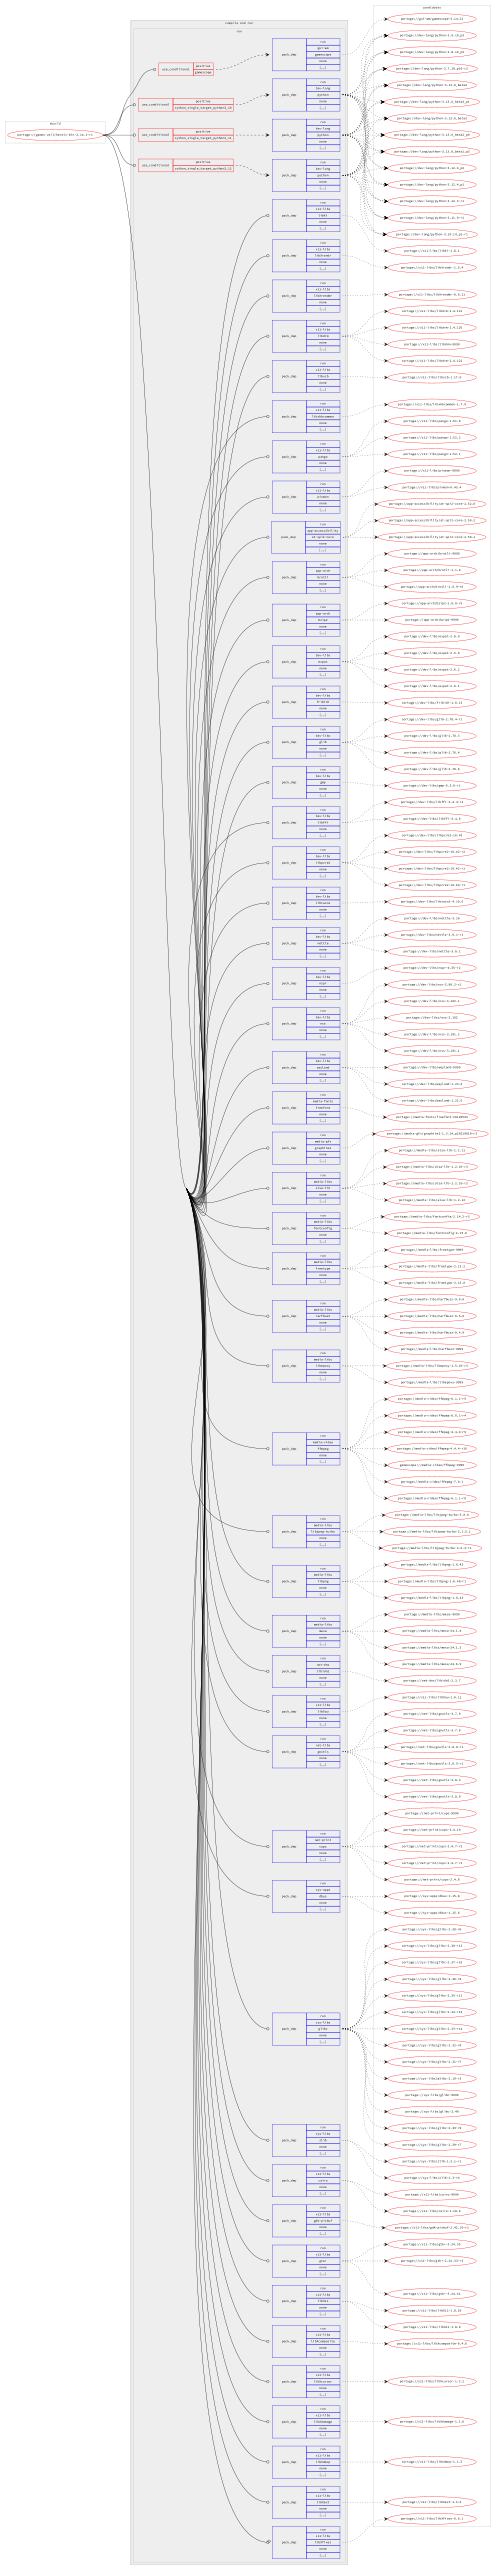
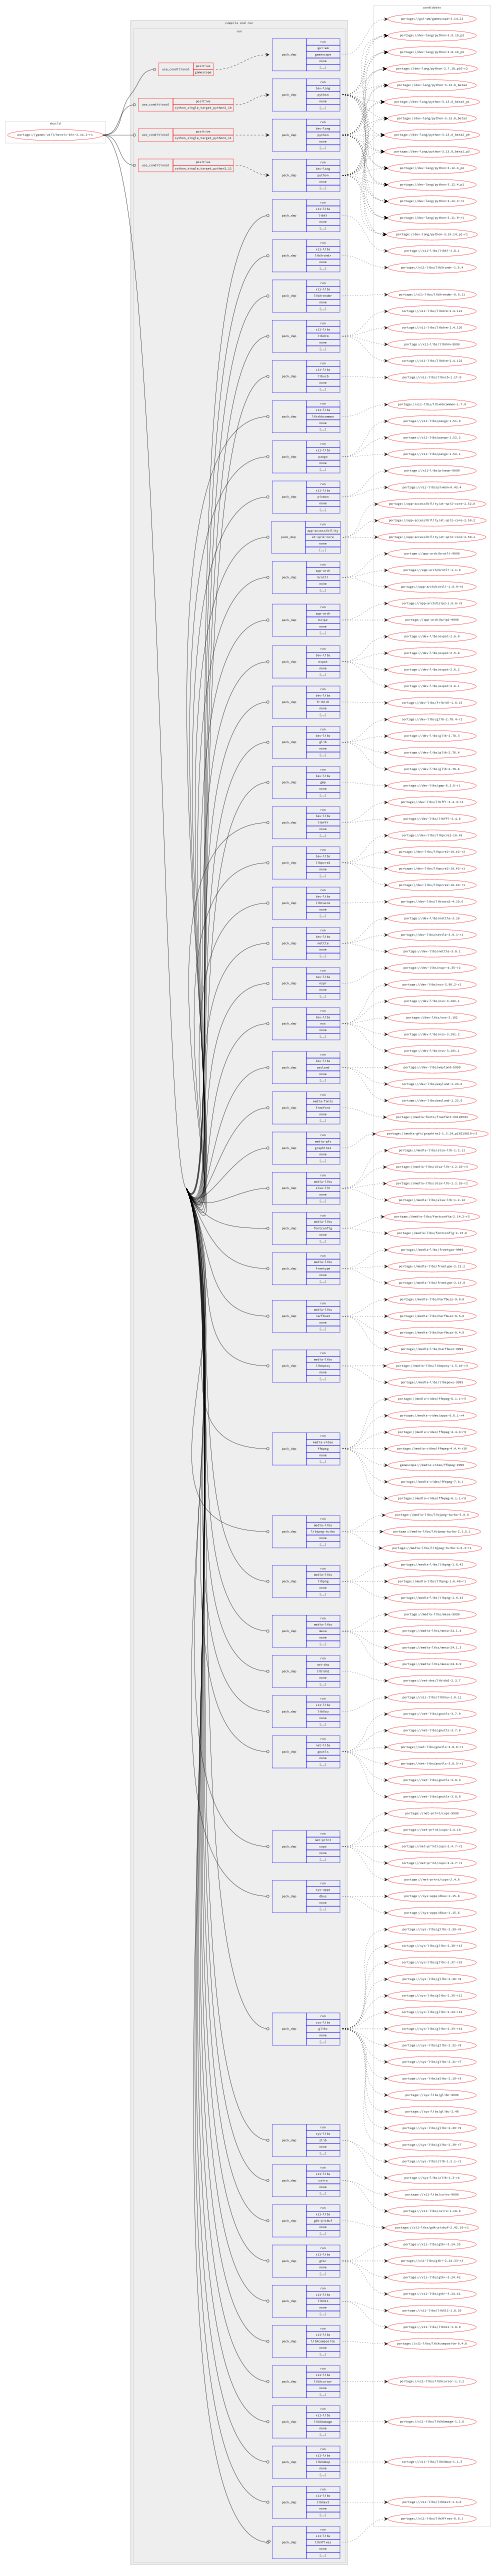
(432, 1416) -> (432, 1416)
none -> (432, 2278)
